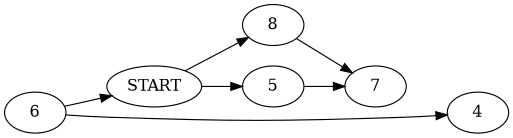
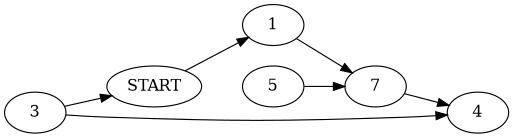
(273, 25) -> (273, 25)
(216, 86) -> none
none -> (421, 98)
(35, 113) -> (35, 113)
